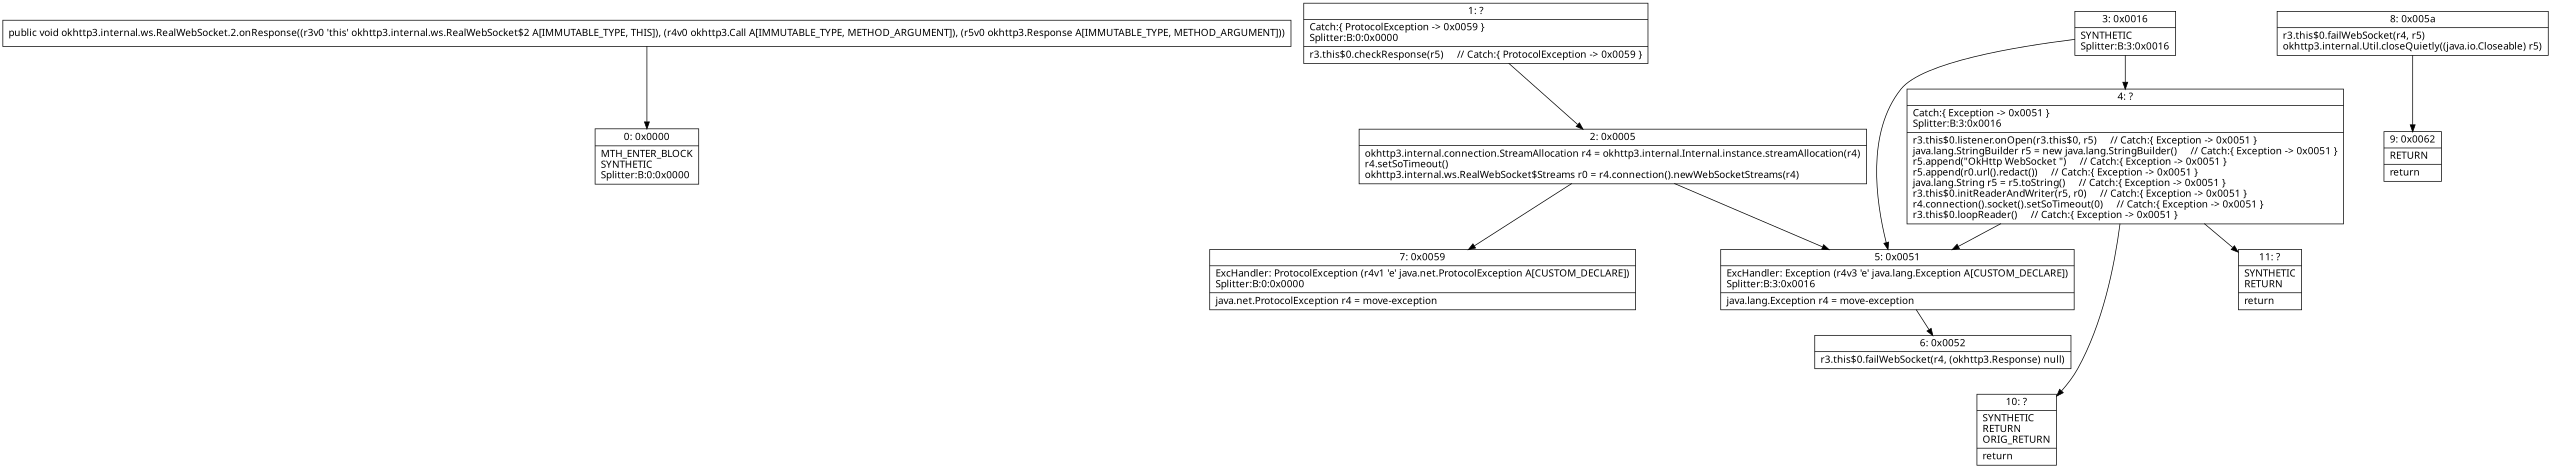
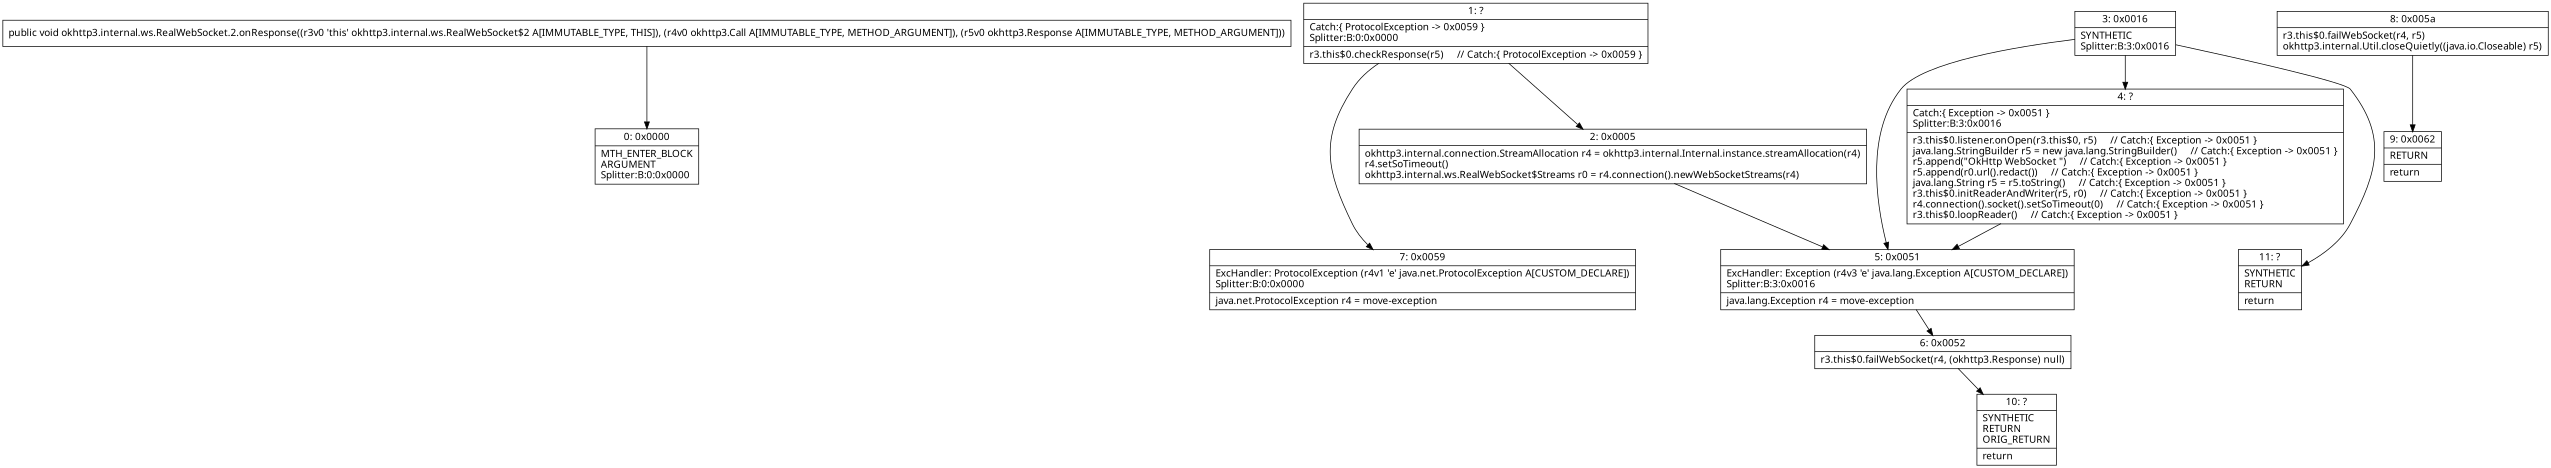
(627, 165) -> (628, 165)
(1523, 215) -> (1331, 151)
(2218, 236) -> (2357, 99)
(2101, 311) -> (1968, 379)
